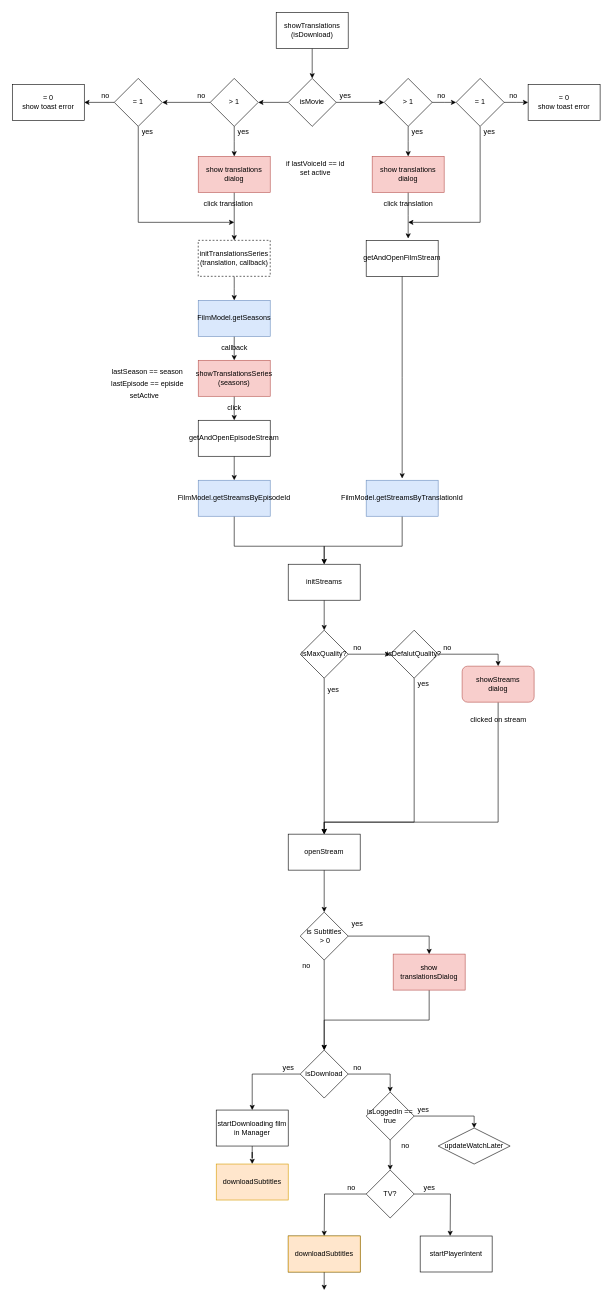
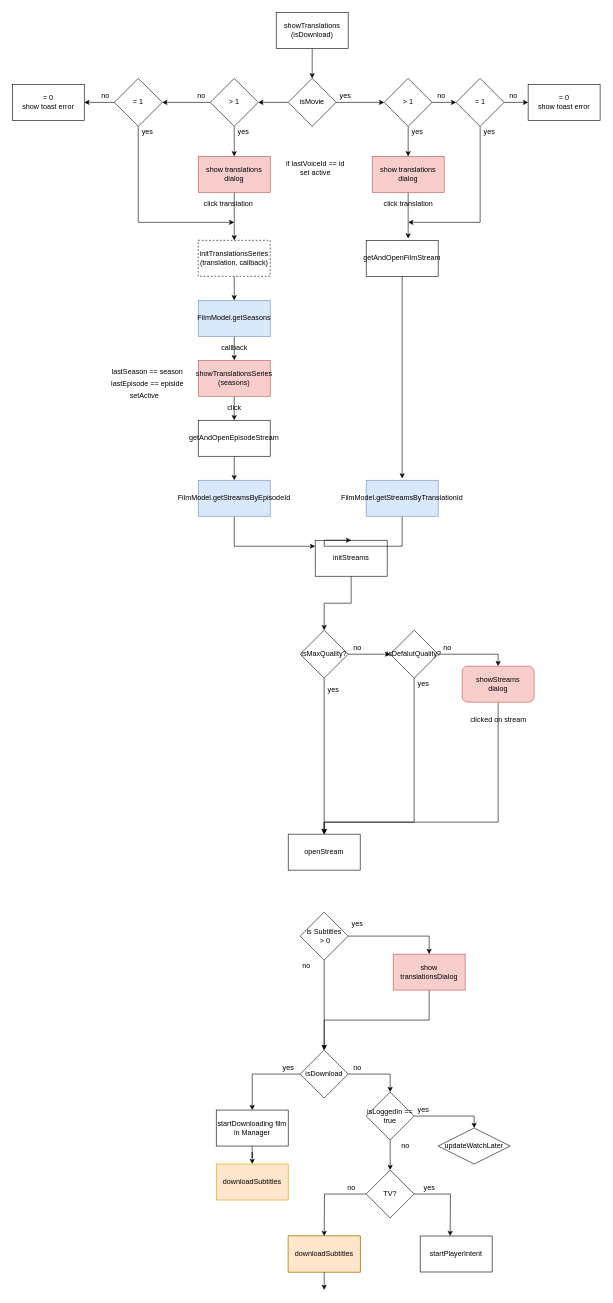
(324, 582) -> (351, 558)
(324, 906) -> none
